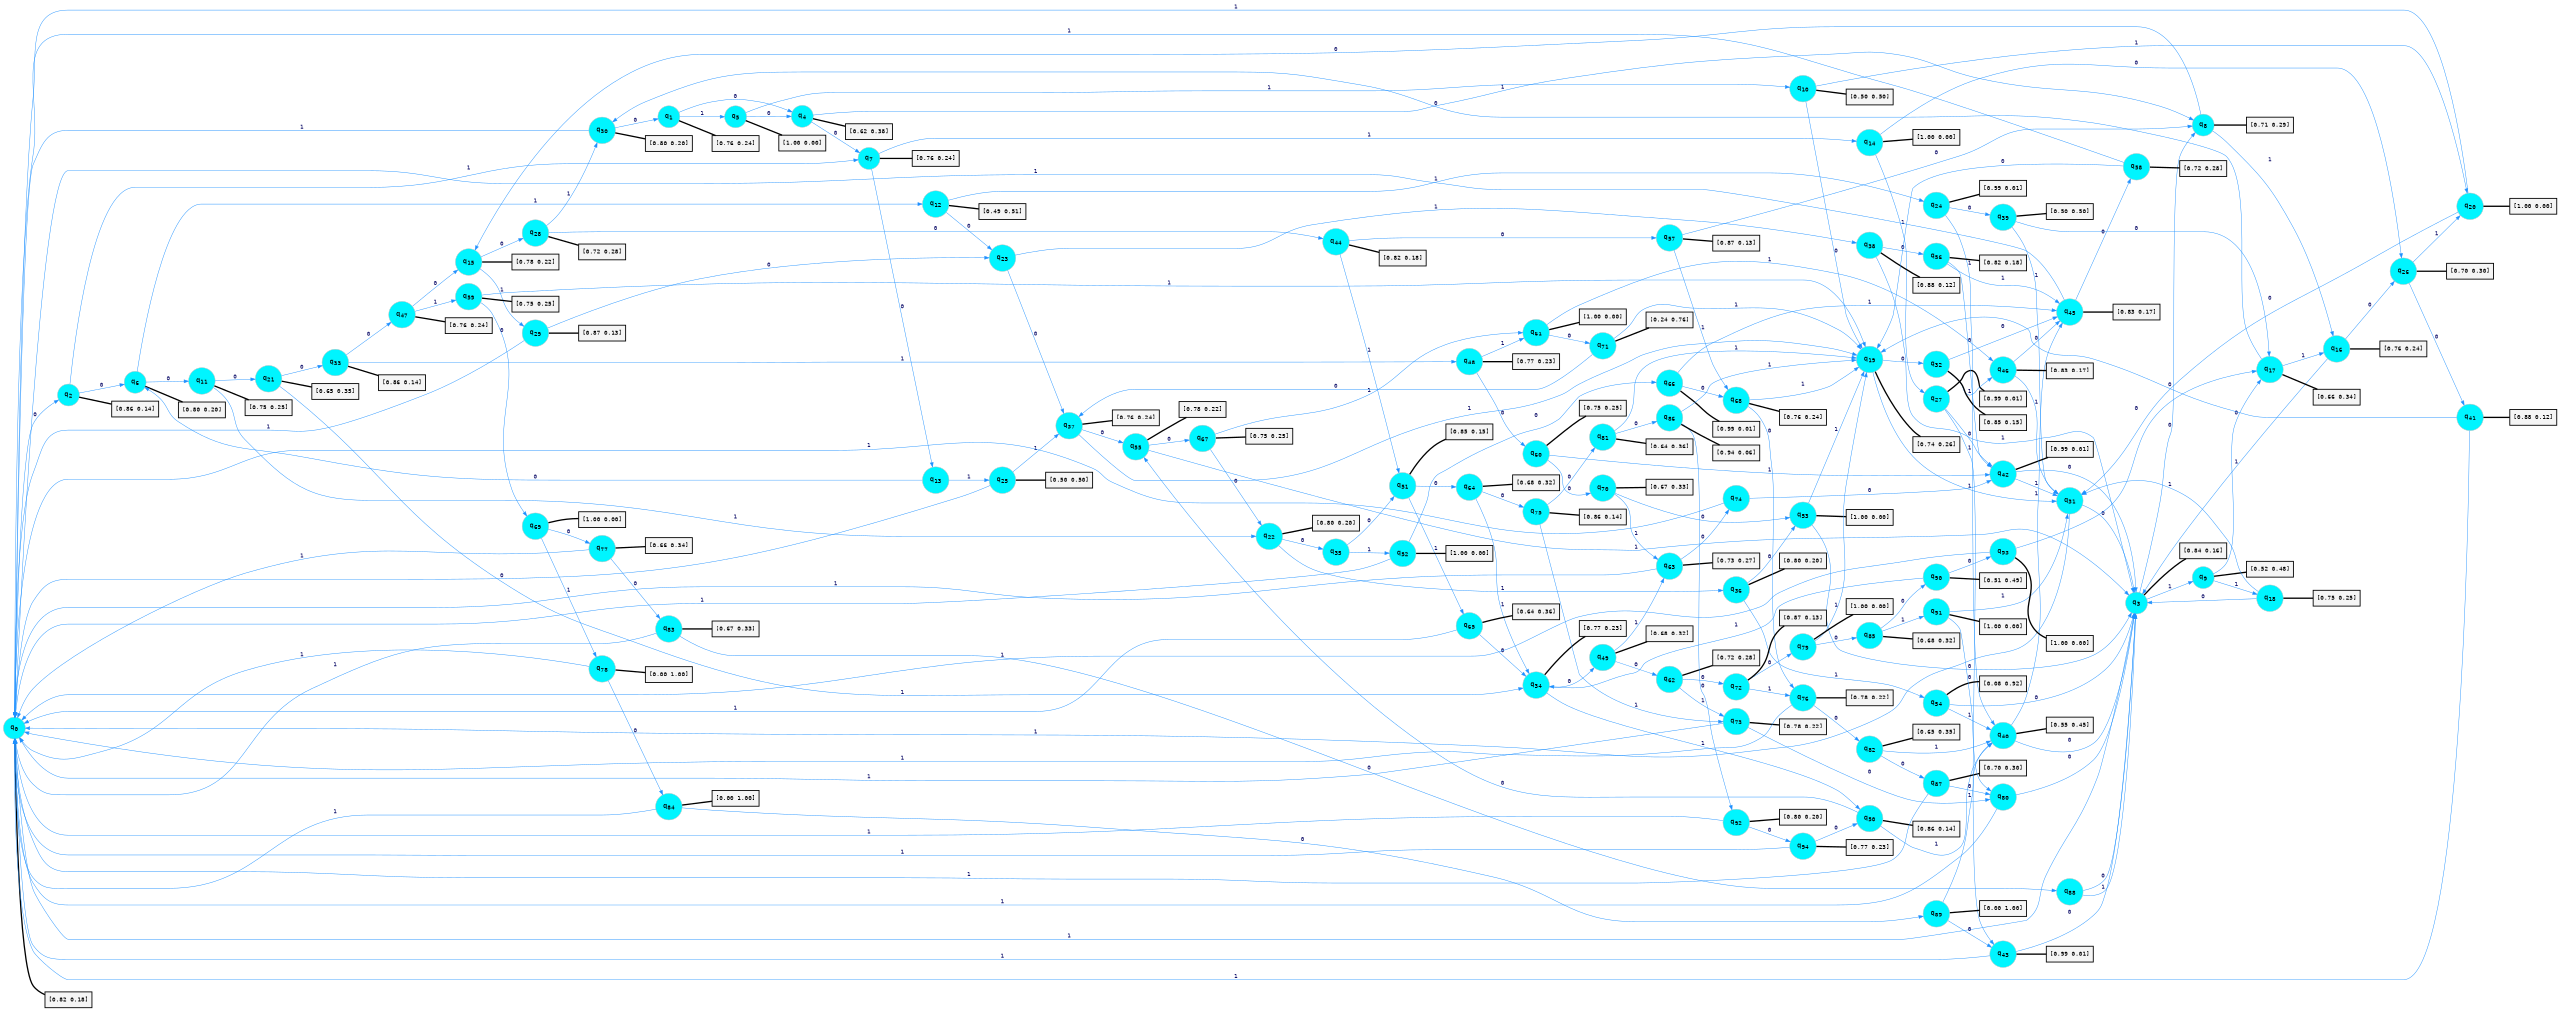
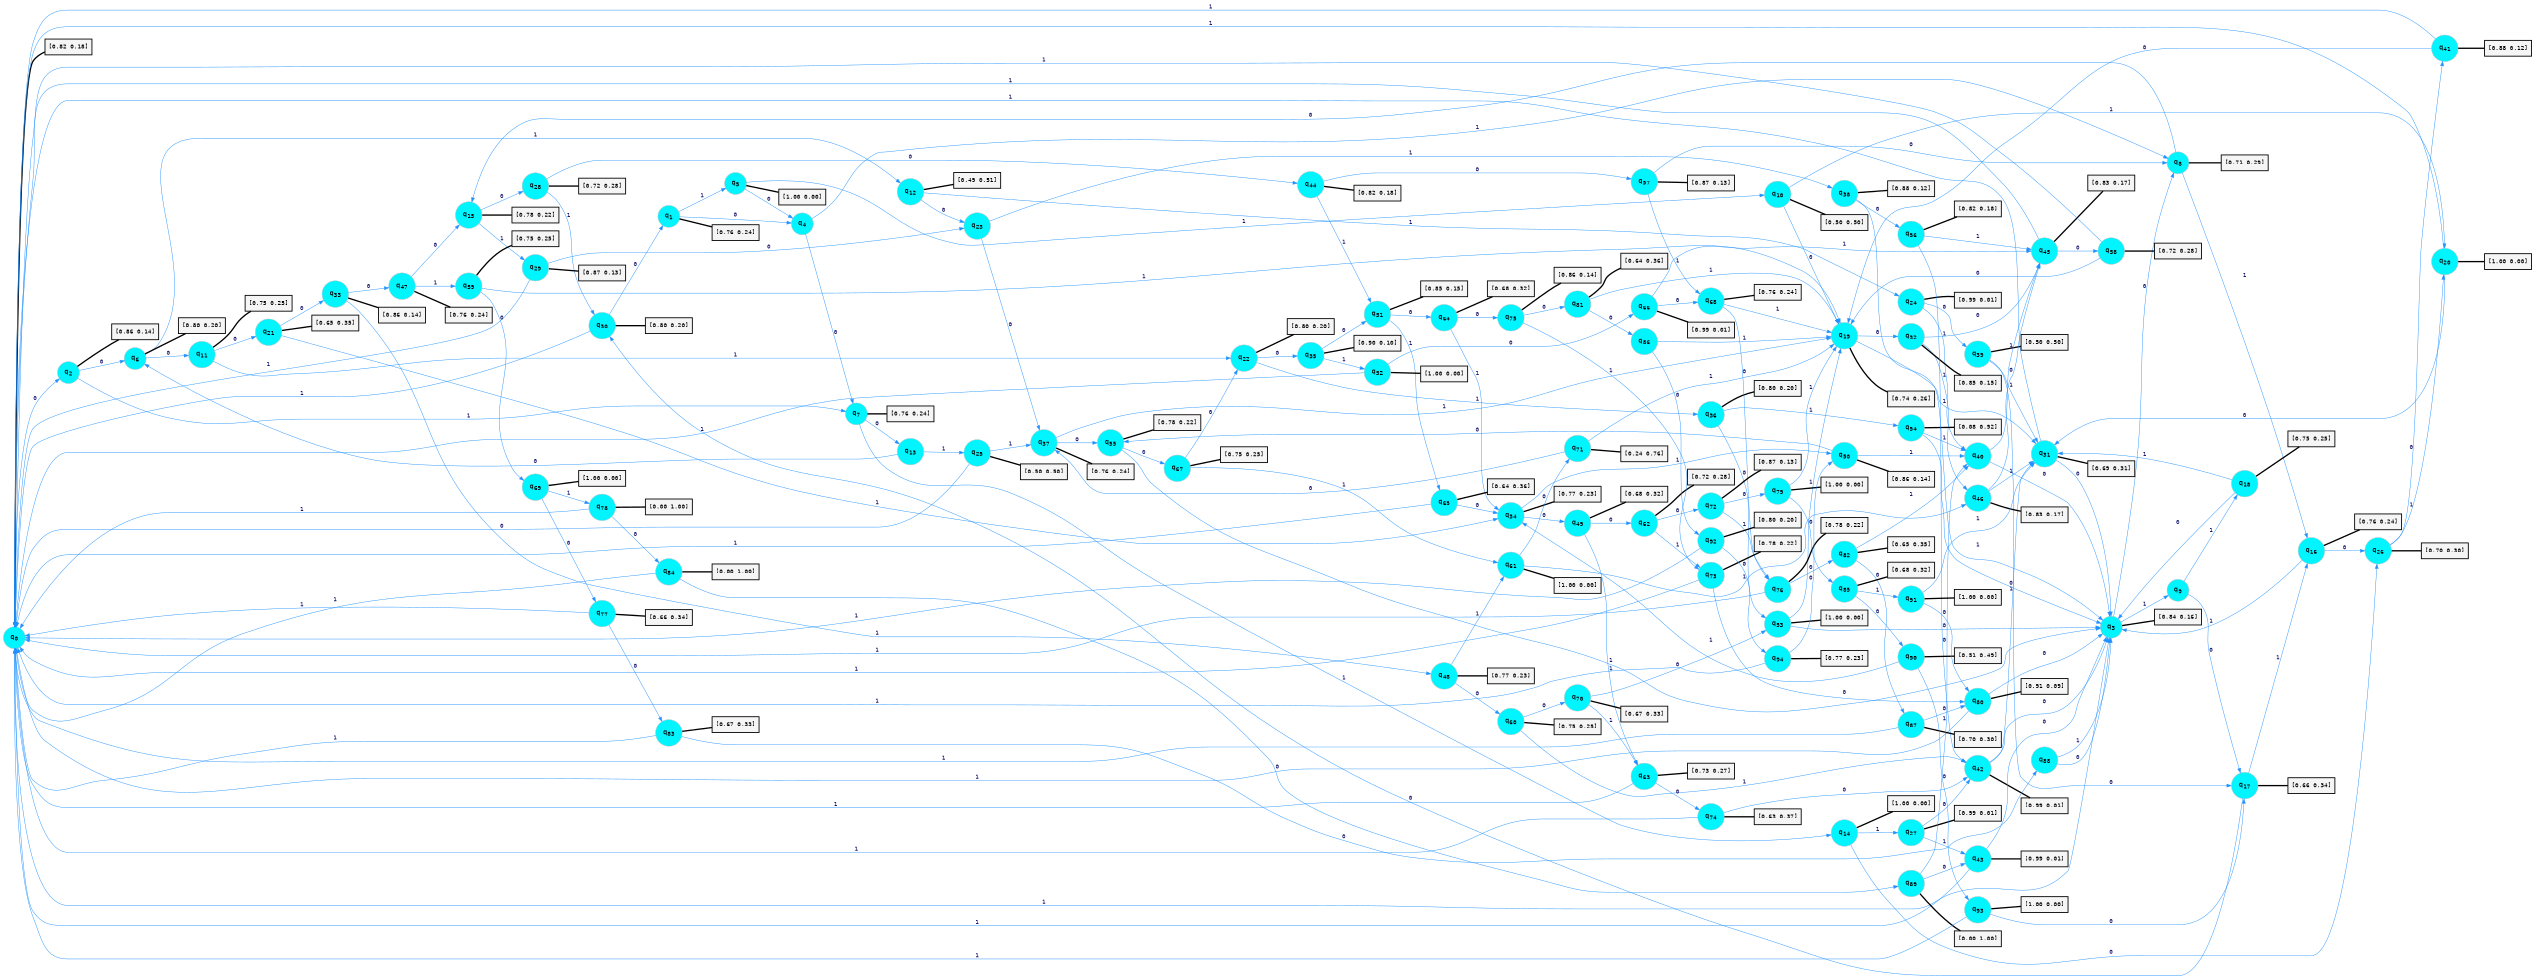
(869, 132) -> none
none -> (1377, 343)
(1736, 453) -> none
none -> (2111, 469)
(2270, 569) -> none
none -> (2045, 686)
(2070, 725) -> none
none -> (1778, 817)
